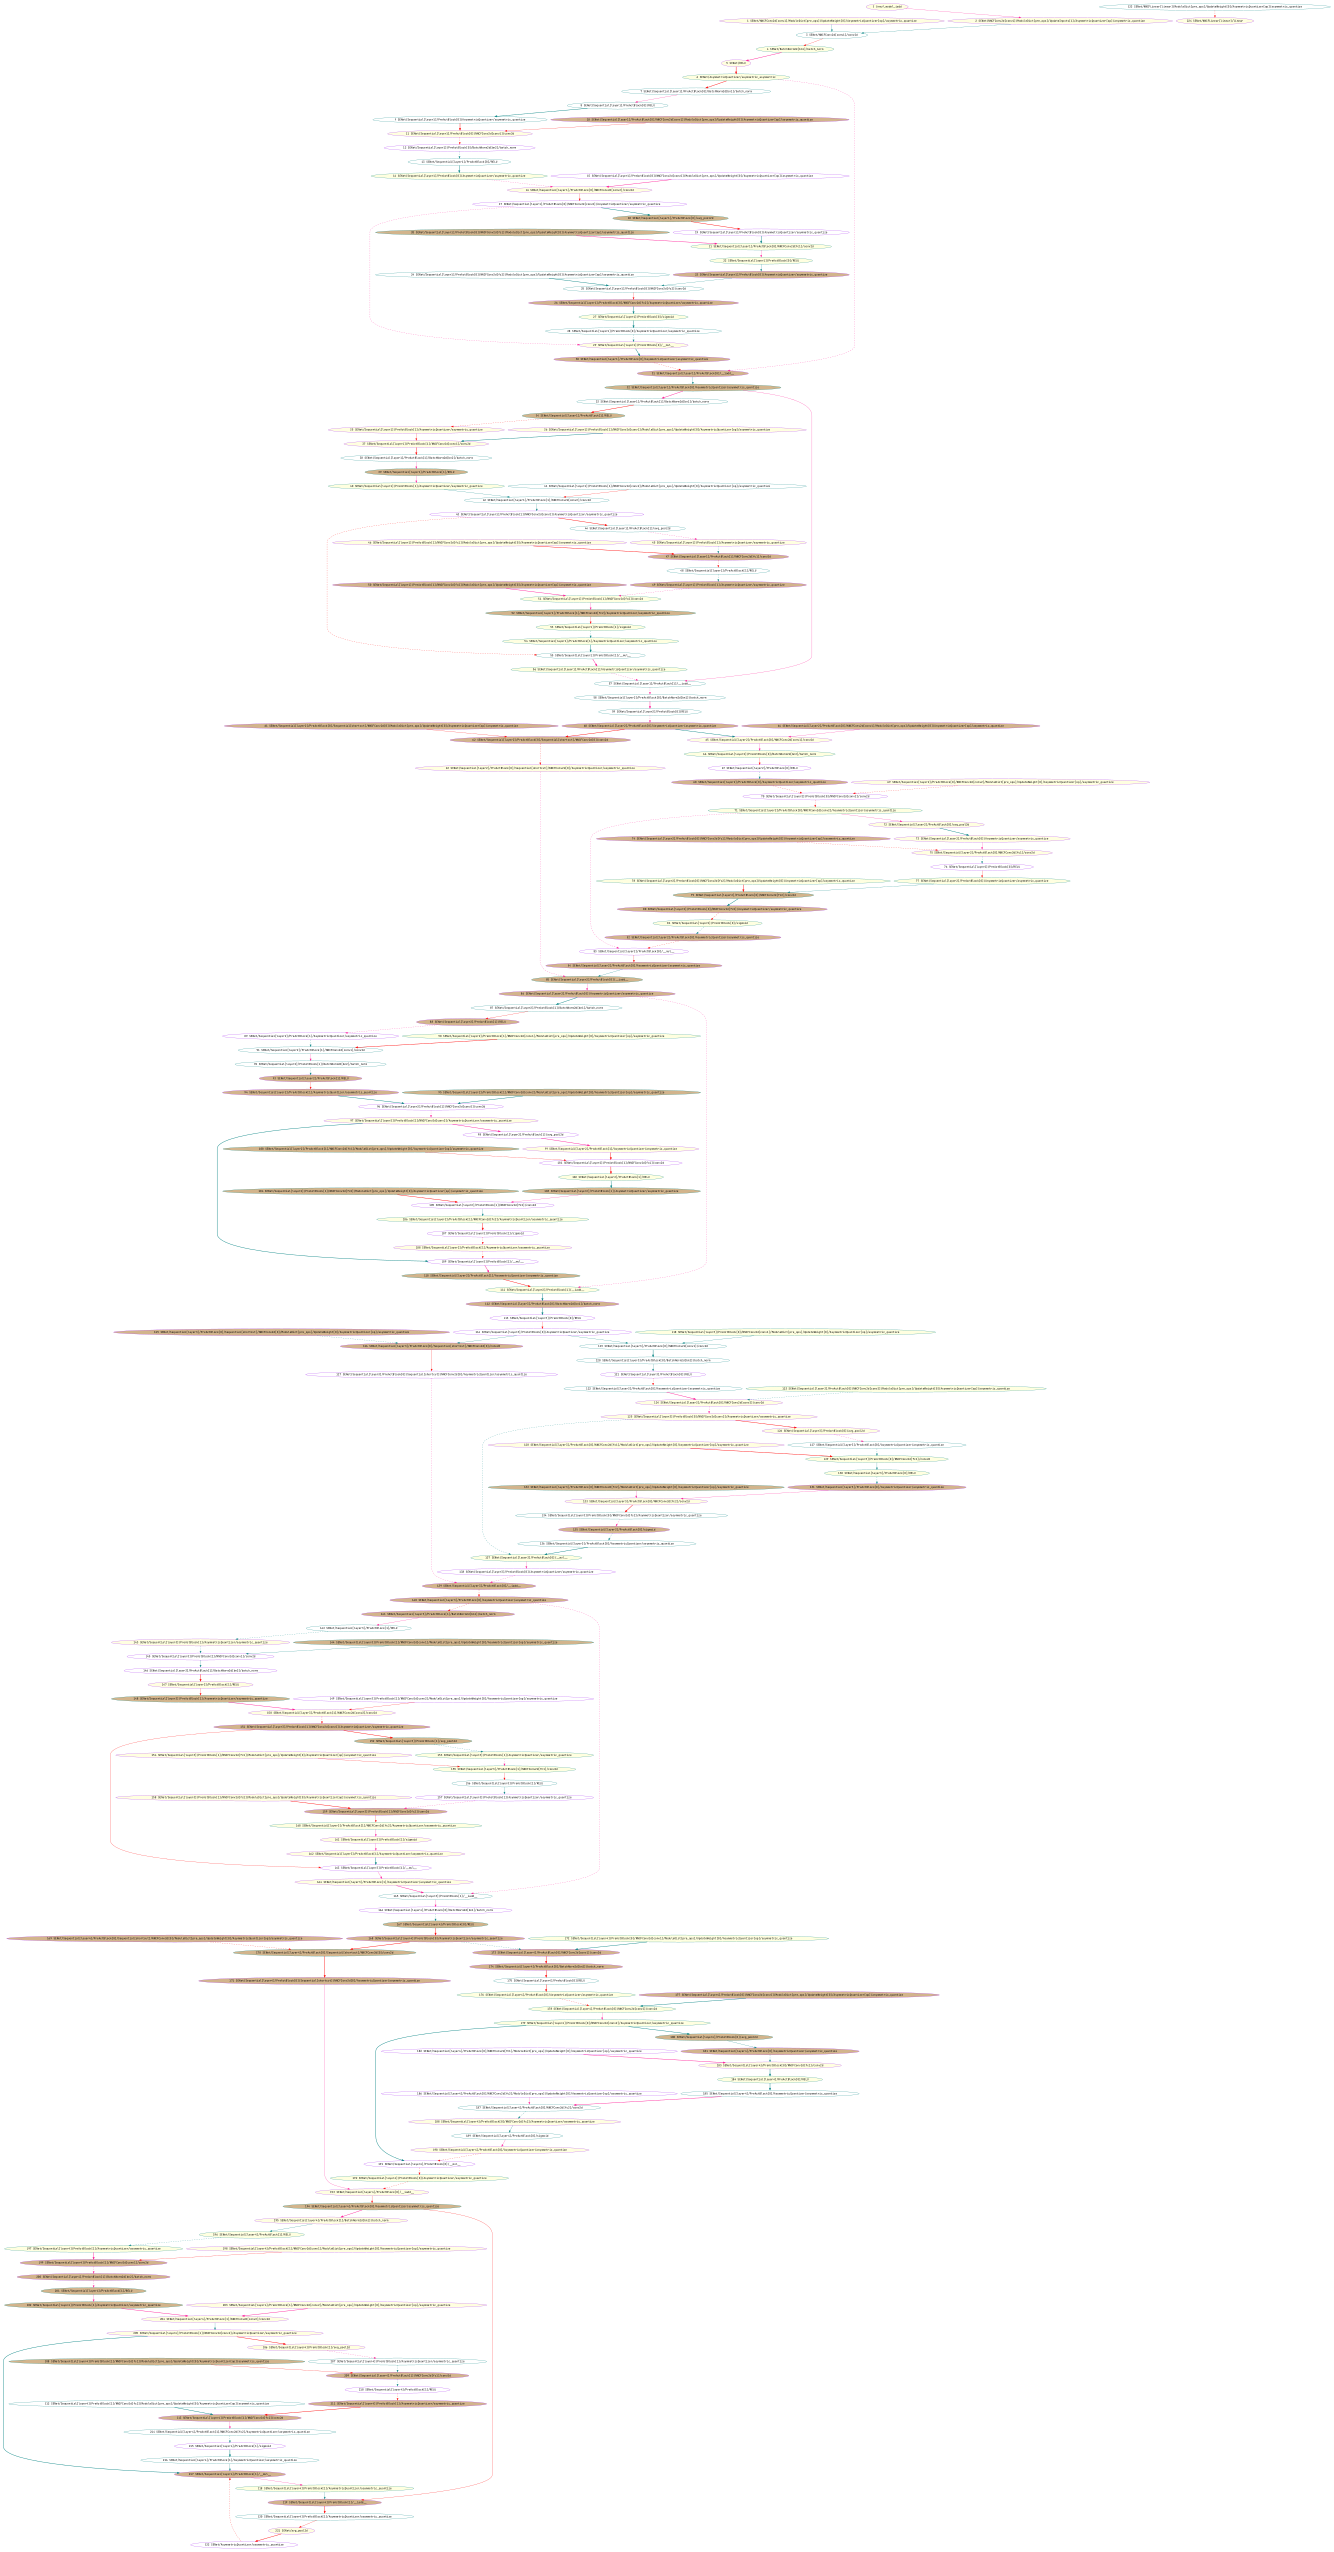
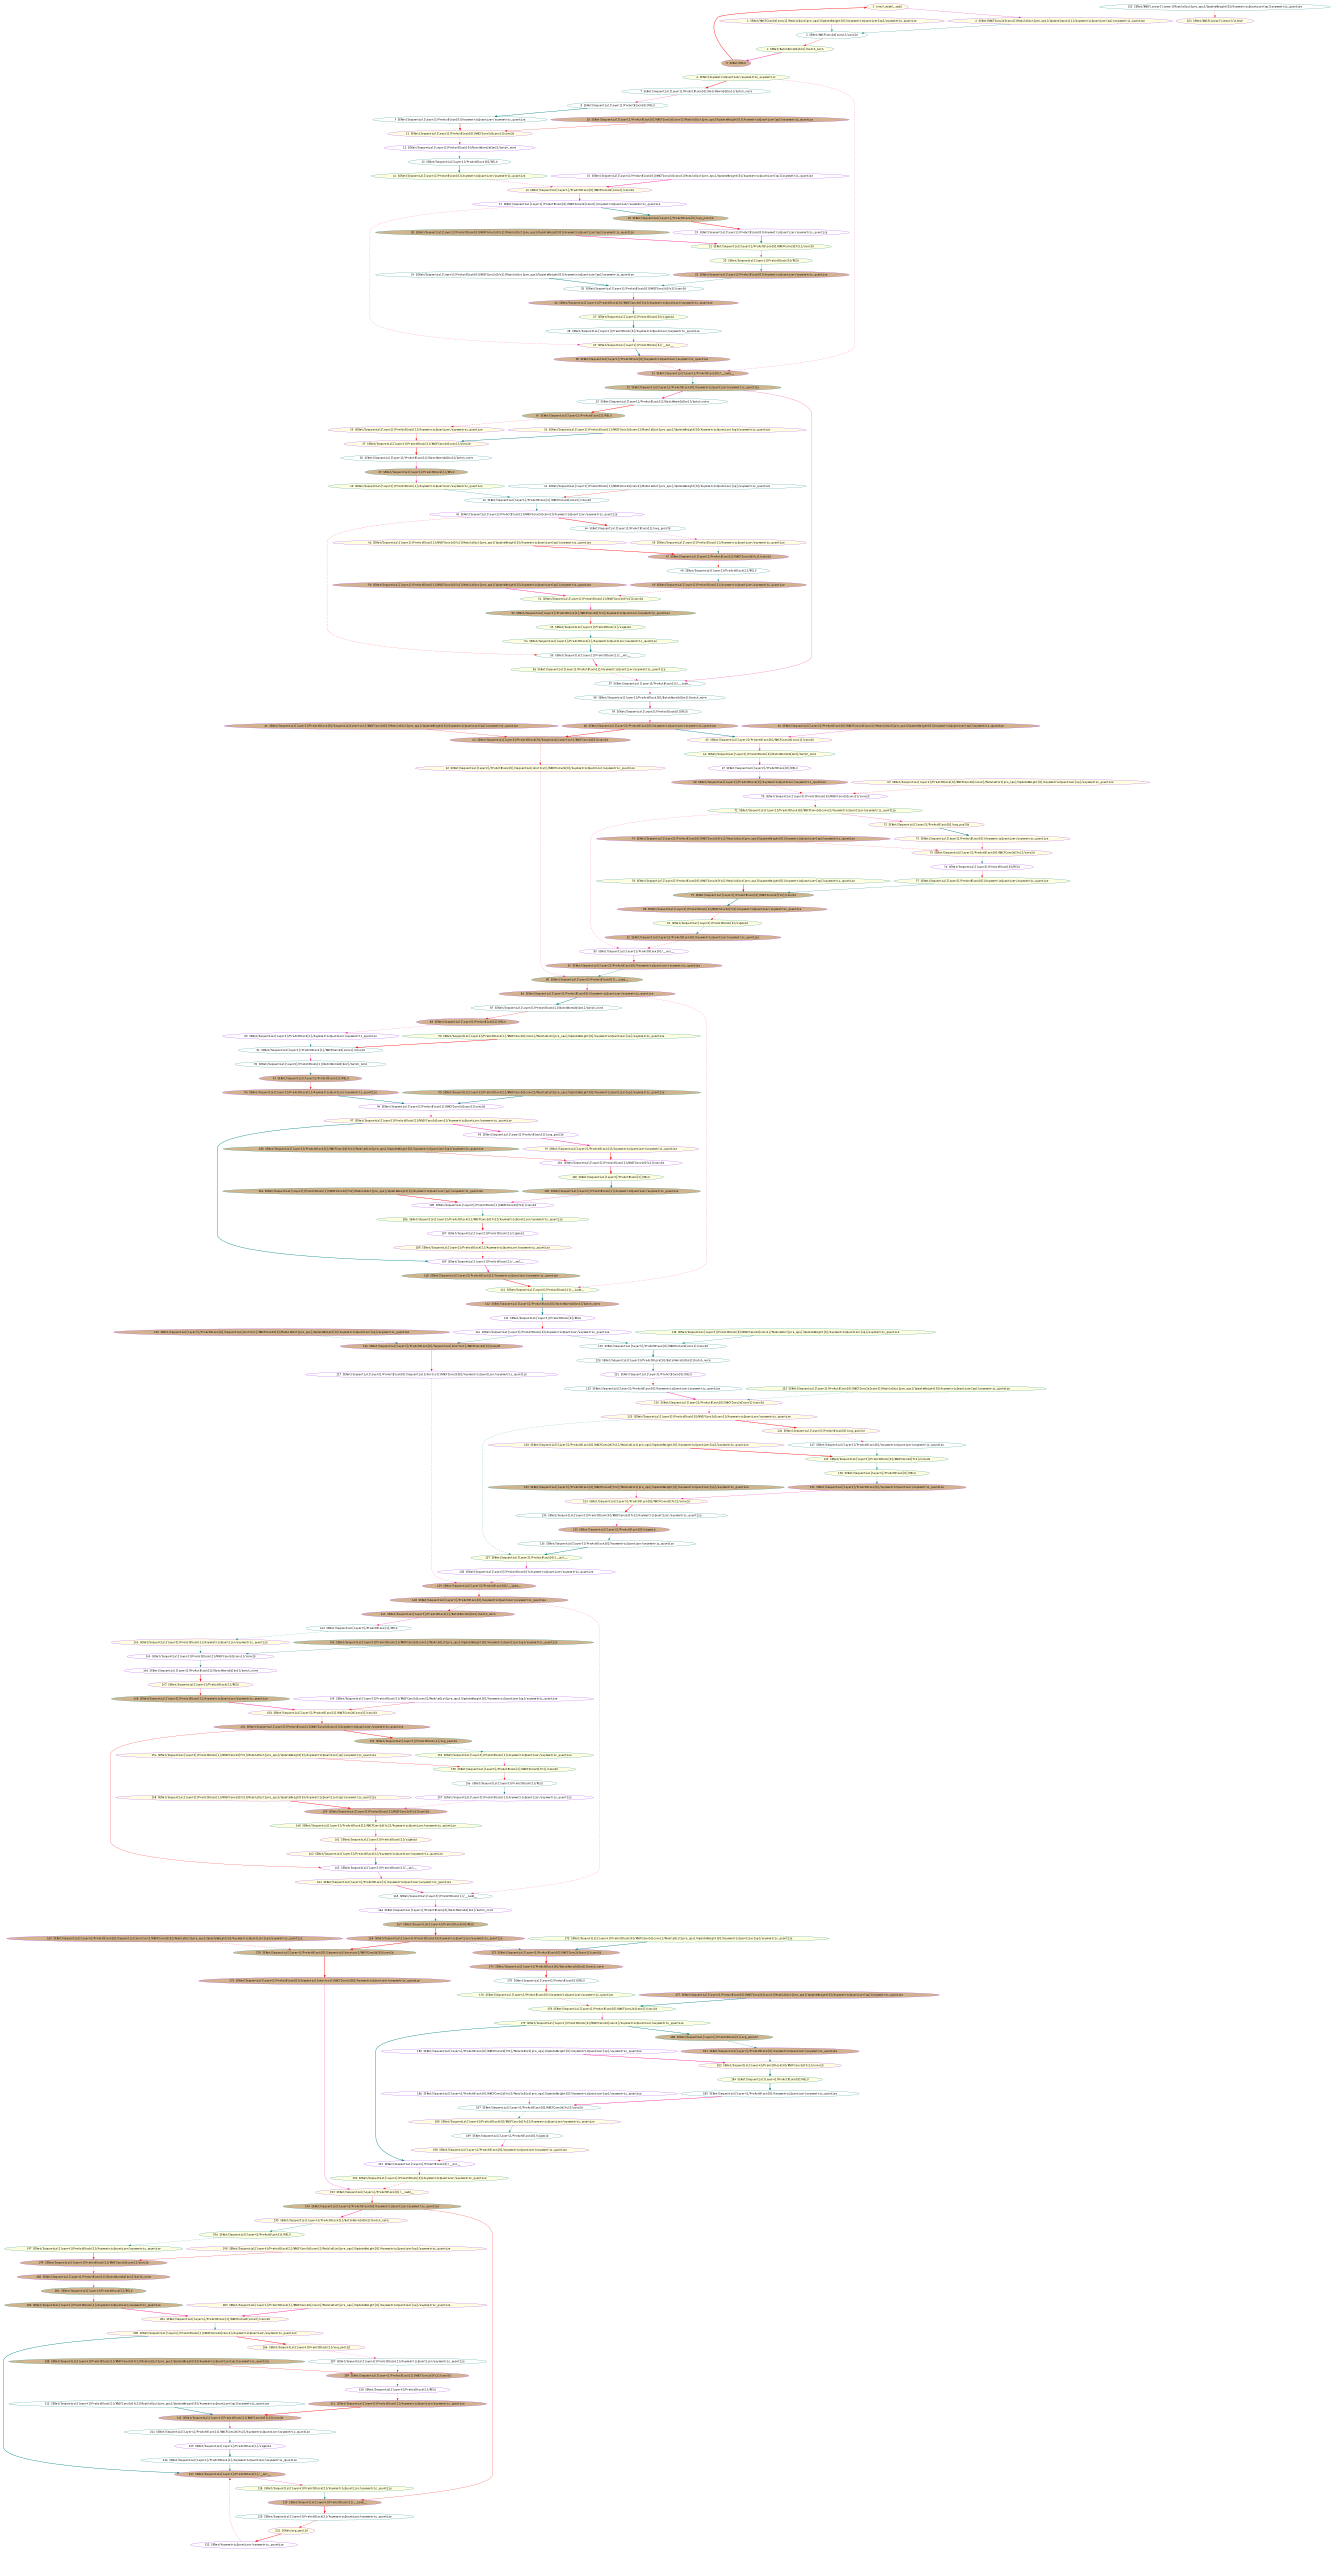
(736, 63) -> (736, 63)
(736, 69) -> (766, 12)
